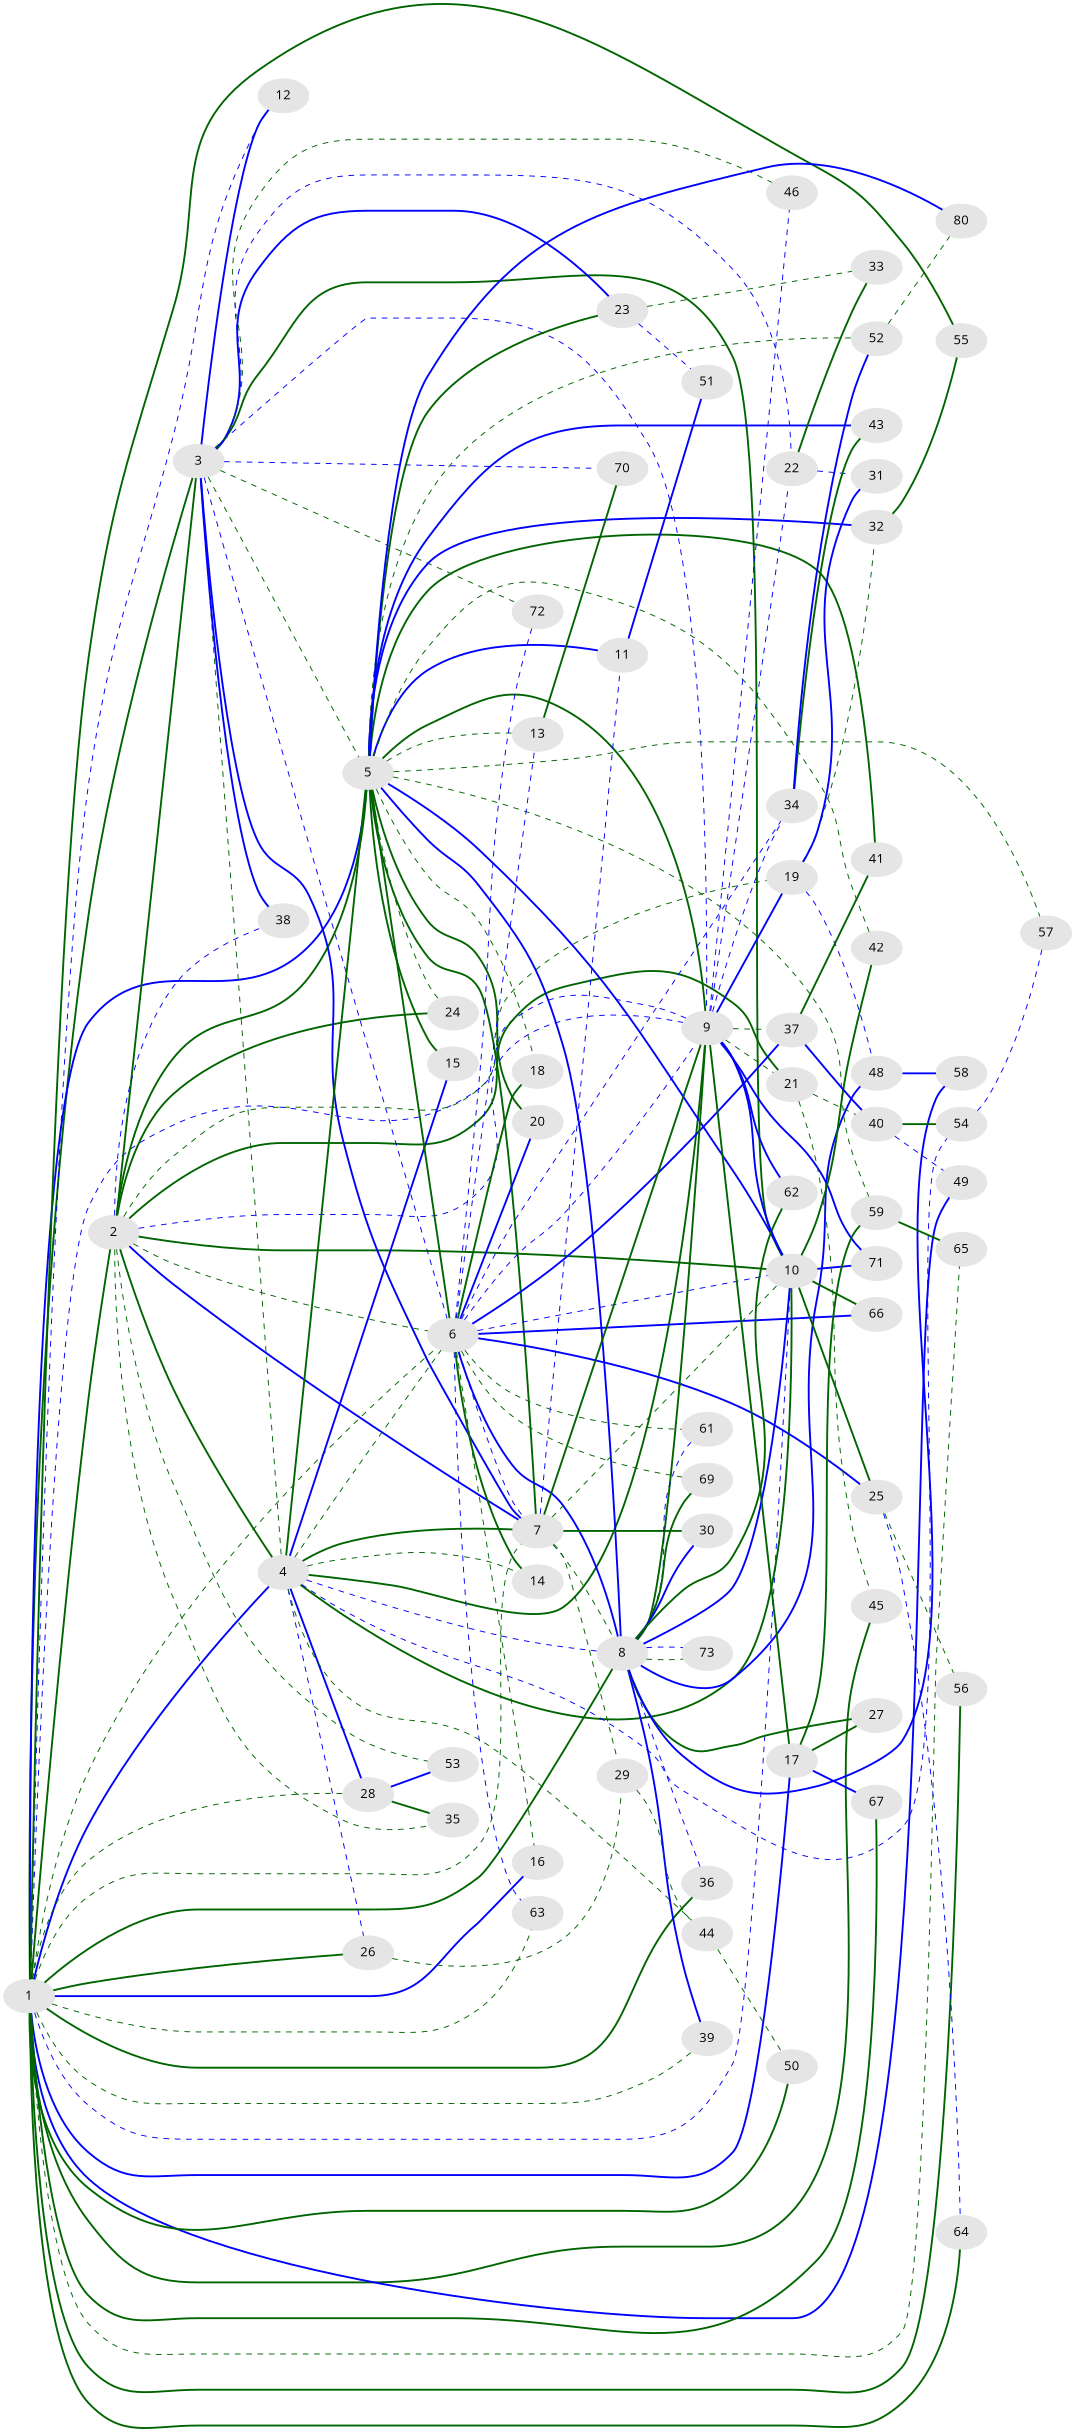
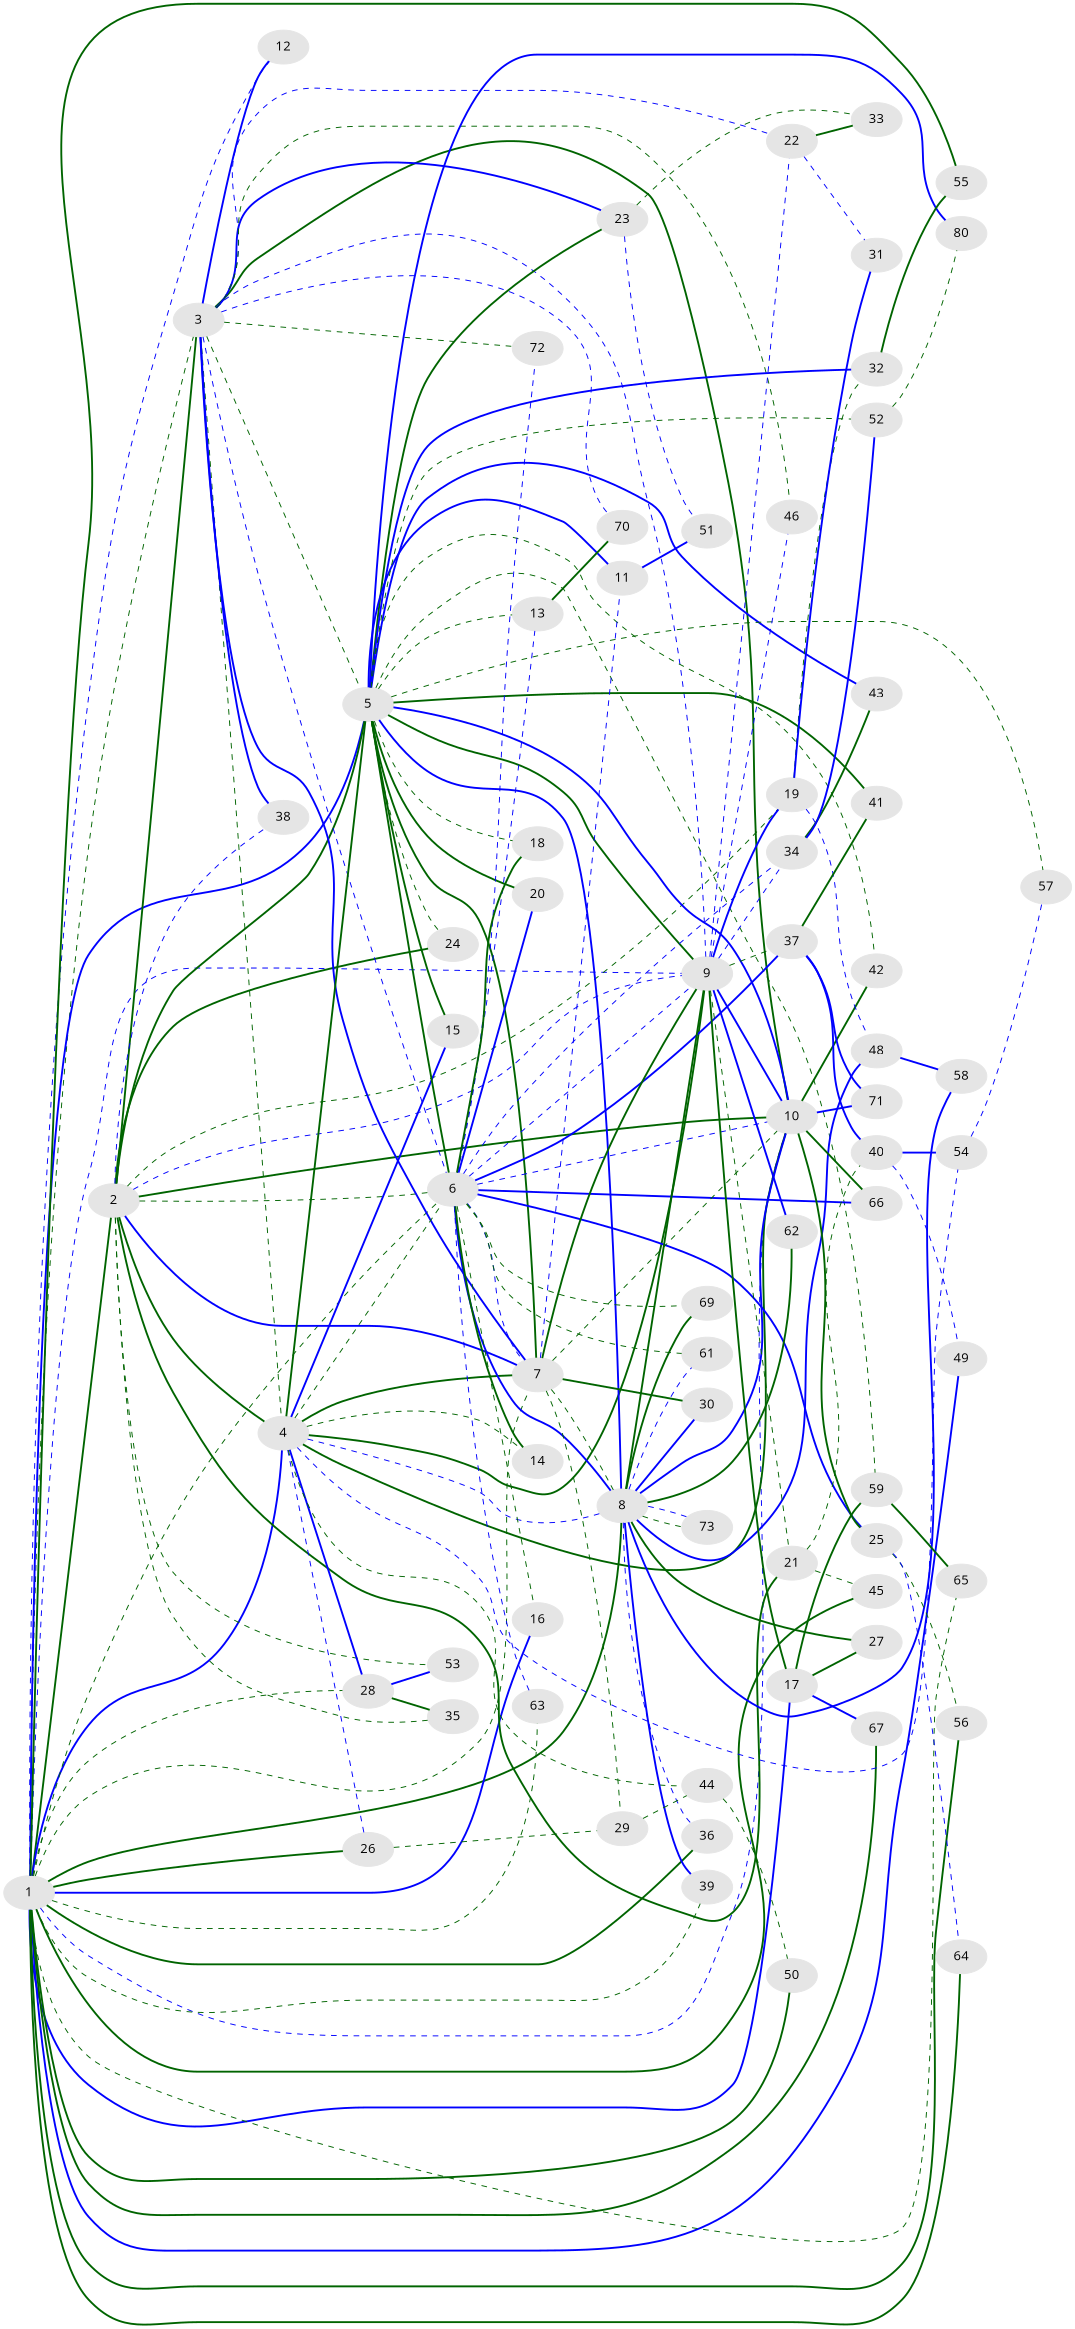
(74, 1033) -> (73, 985)
(919, 1124) -> (919, 1153)
(797, 1143) -> (840, 1051)
